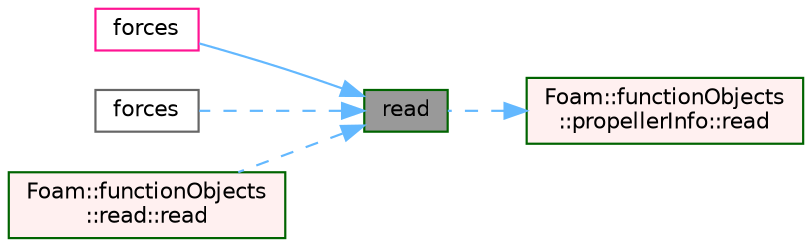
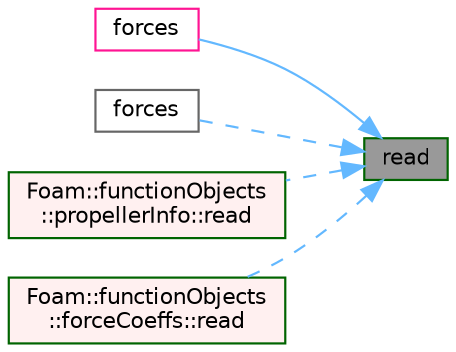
(476, 111) -> (314, 175)
(147, 205) -> (147, 311)
